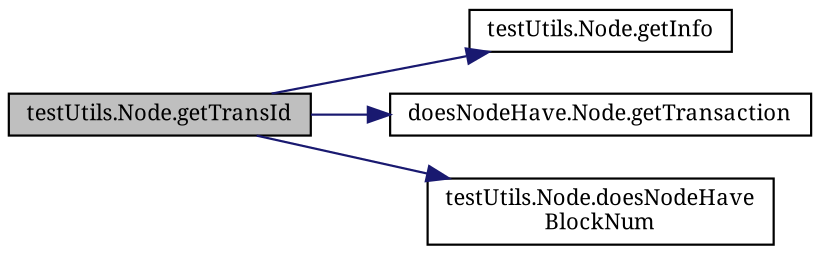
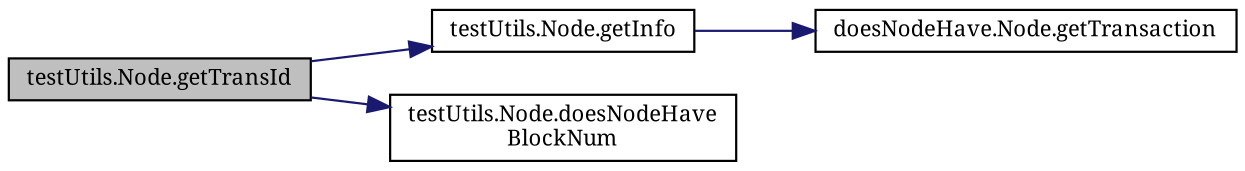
(339, 115) -> (744, 31)
